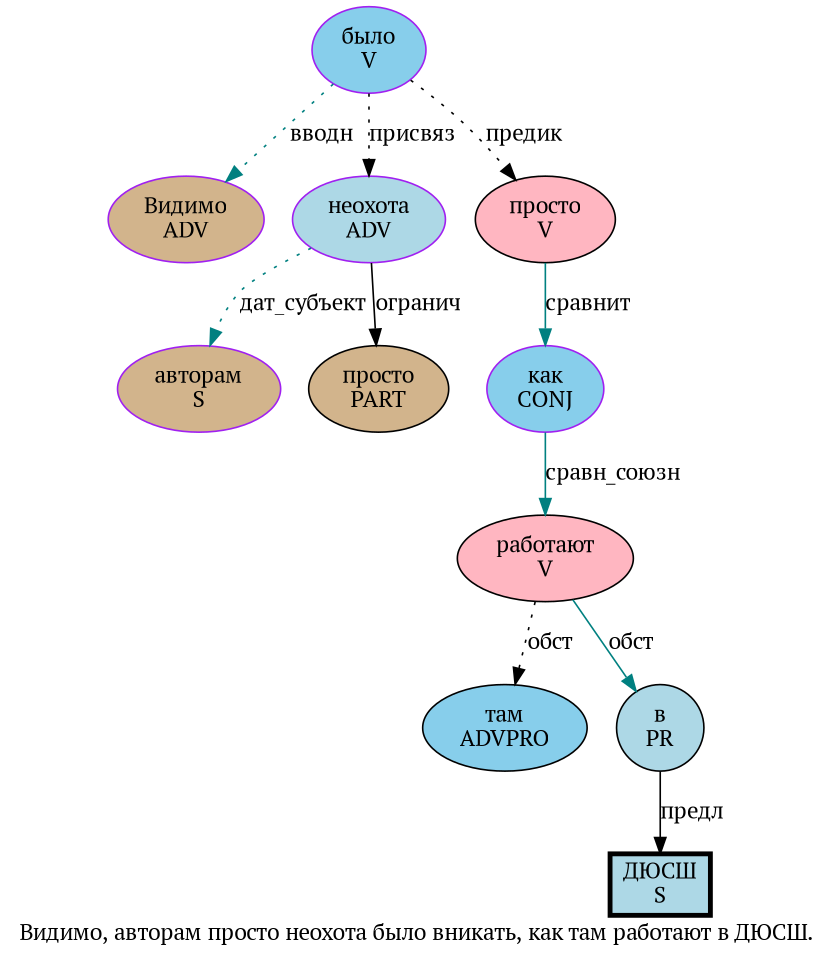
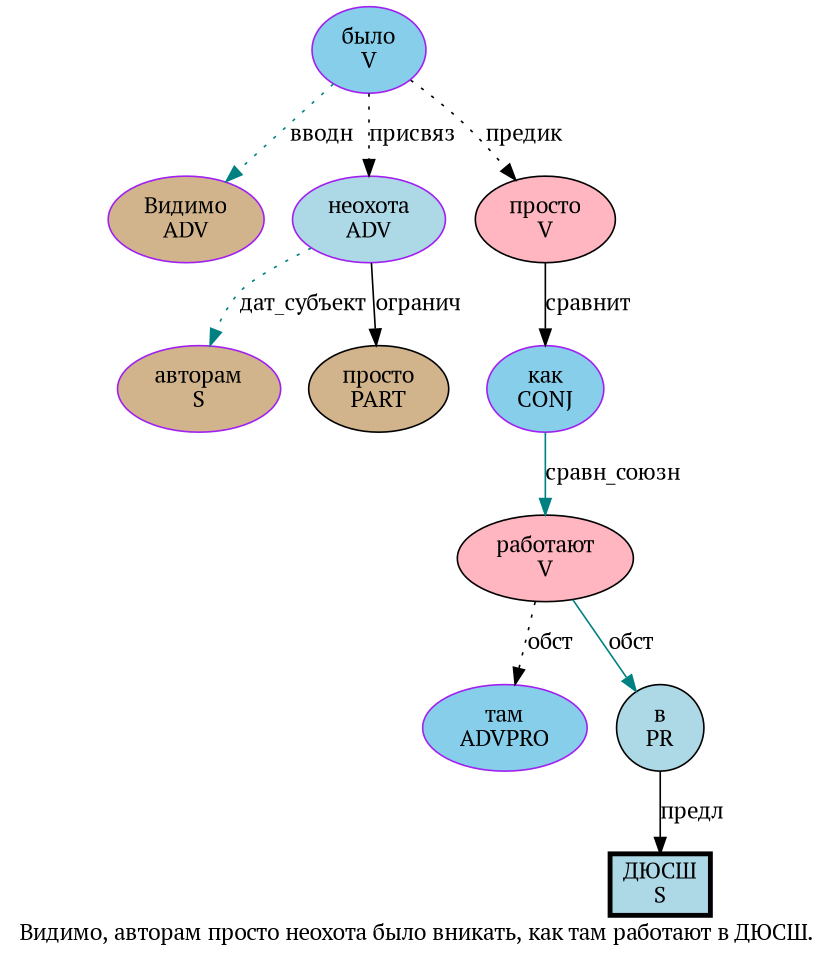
(545, 296) -> (545, 296)
(505, 728) -> (505, 728)
